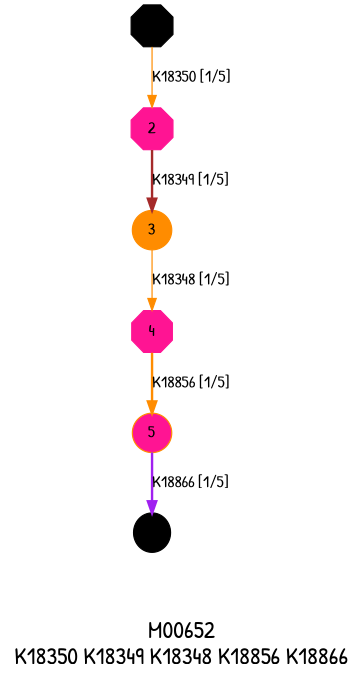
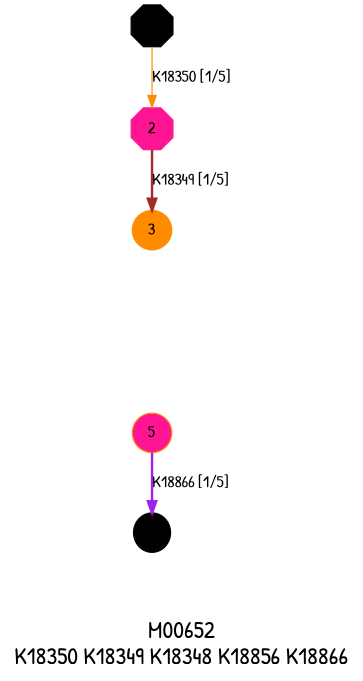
(152, 332) -> none
